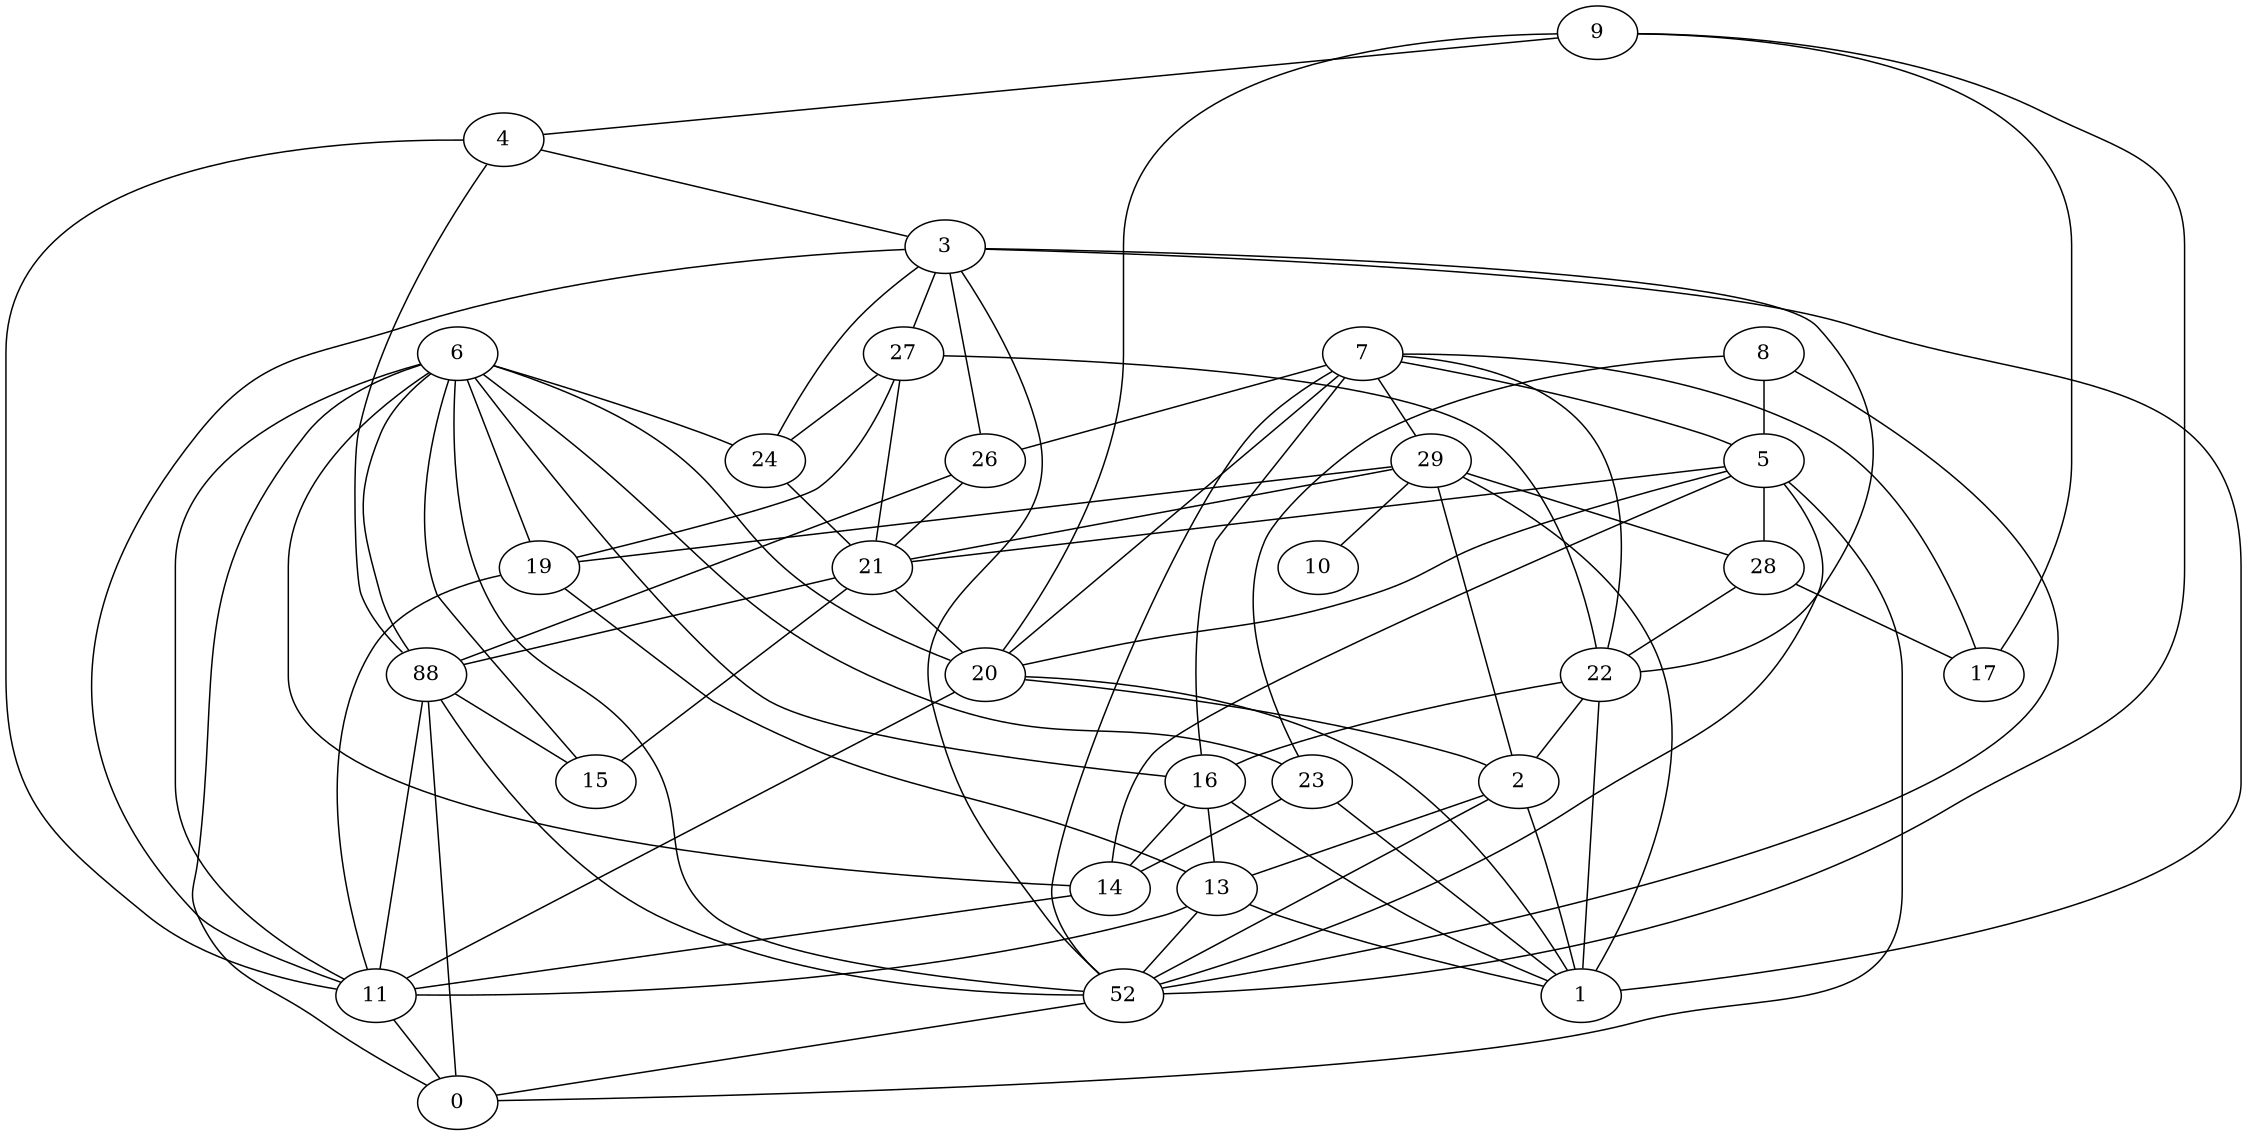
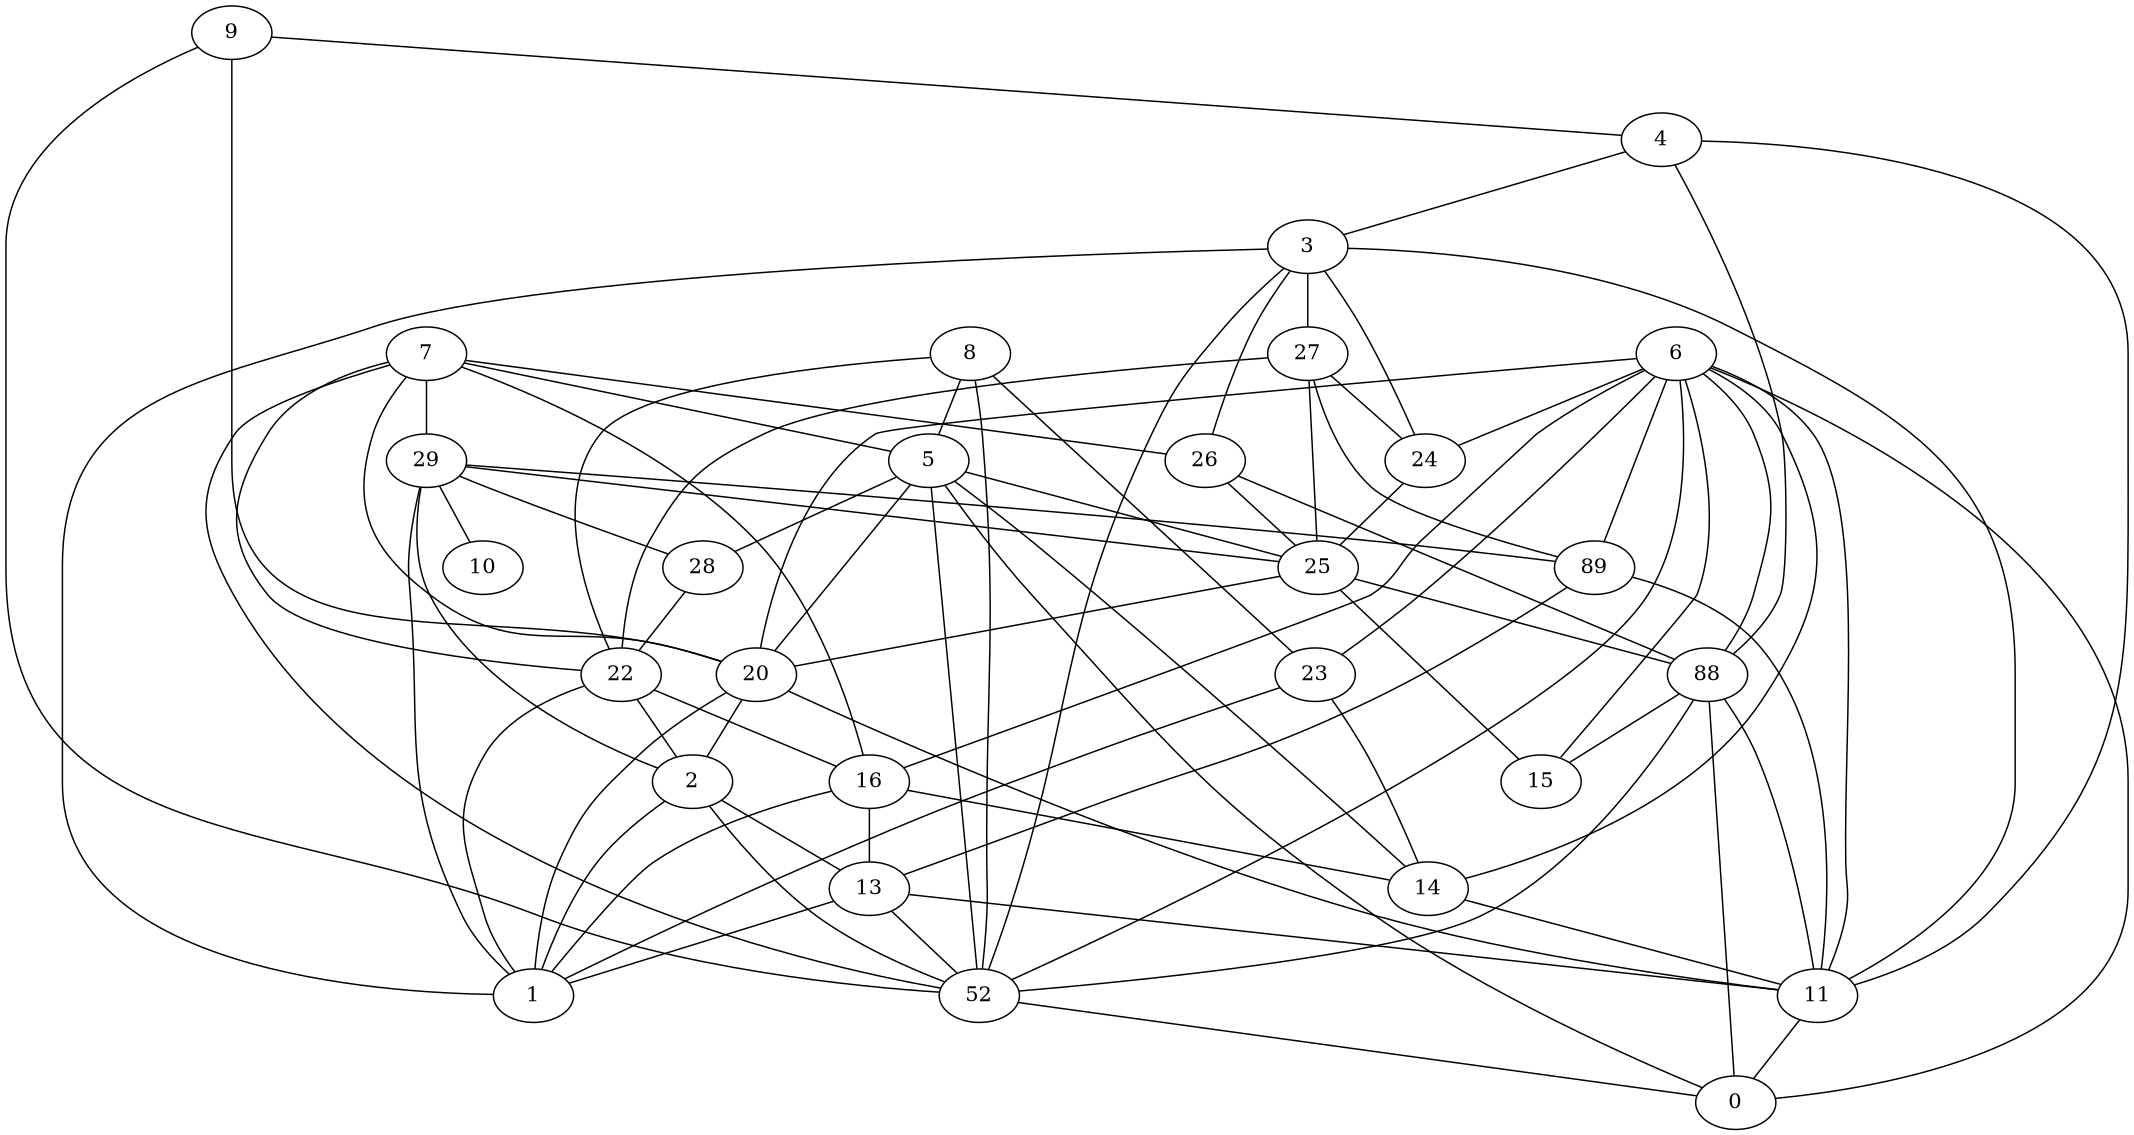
(1834, 348) -> (638, 410)
(539, 568) -> (1595, 568)
(872, 568) -> (1318, 568)
(1984, 675) -> none
